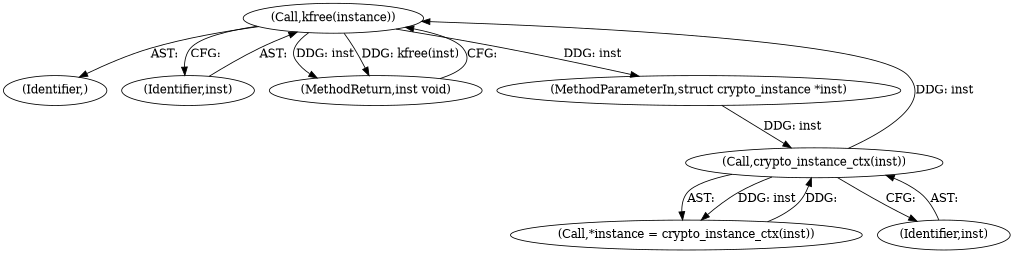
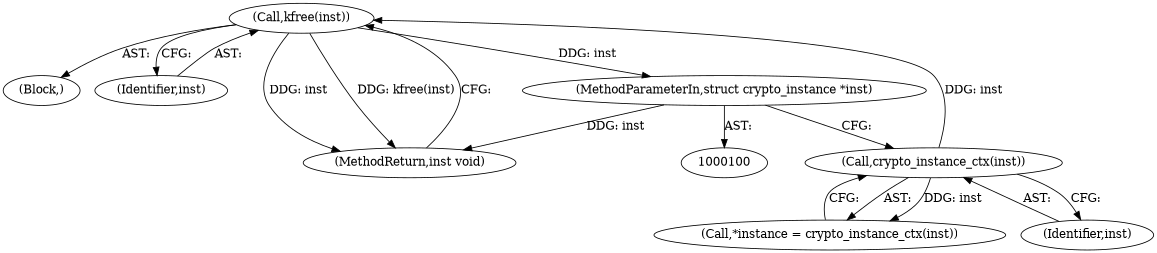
(333, 18) -> (302, 18)
(55, 91) -> (42, 91)
none -> (568, 126)
(793, 127) -> (858, 127)
none -> (724, 163)
(823, 199) -> (846, 199)
